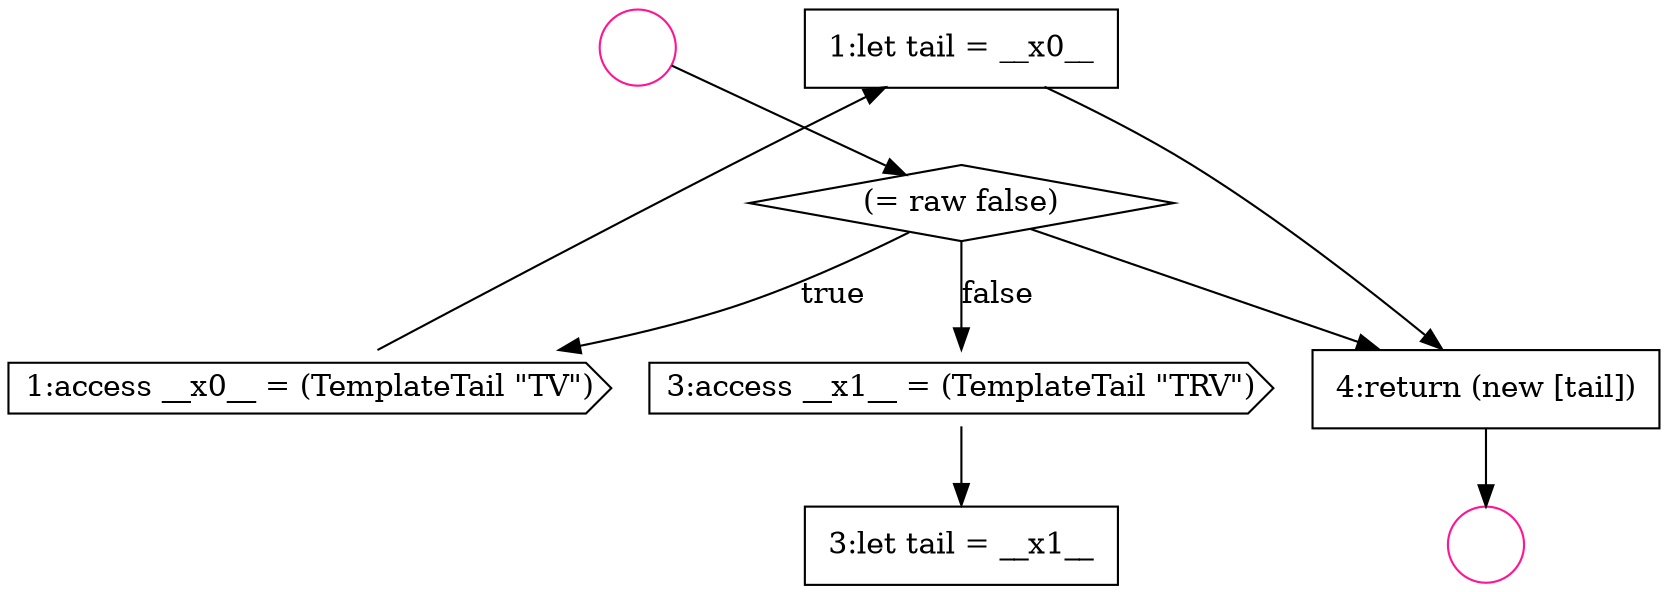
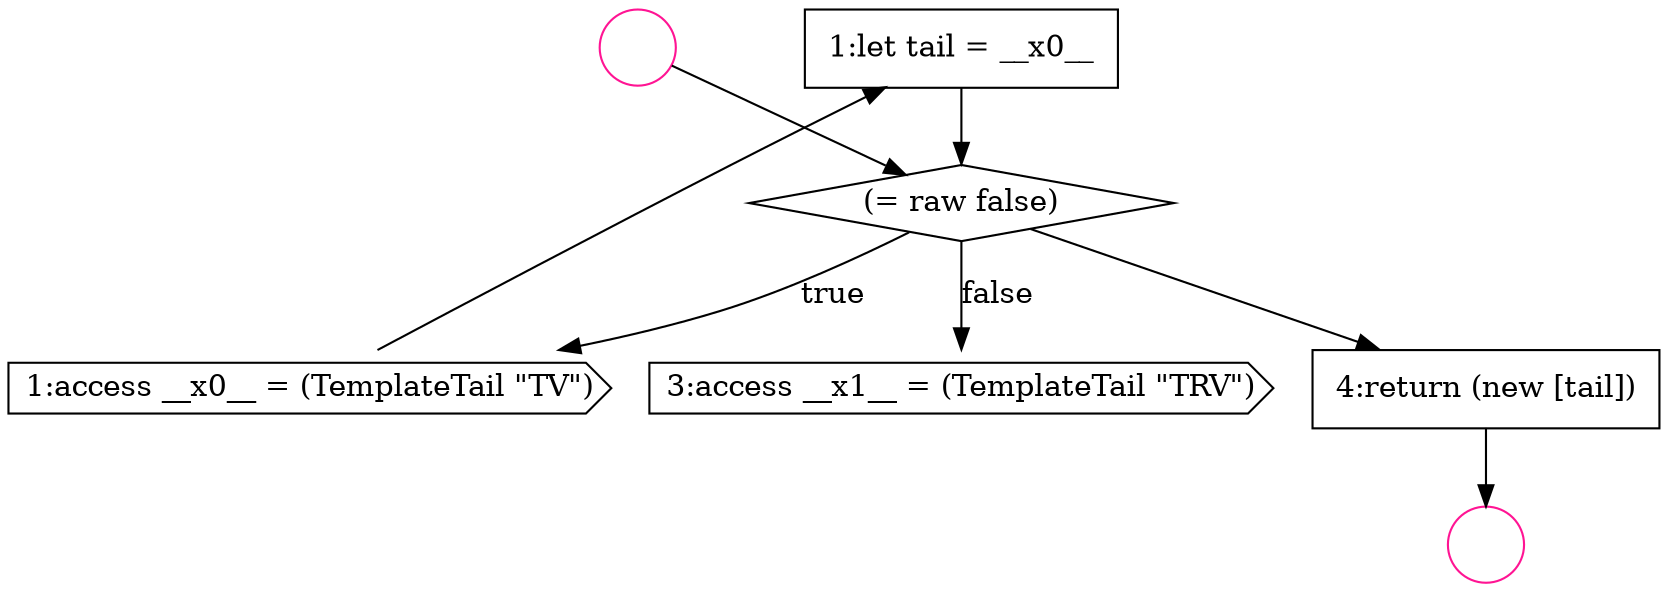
(1243, 198) -> (961, 115)
(961, 545) -> none
